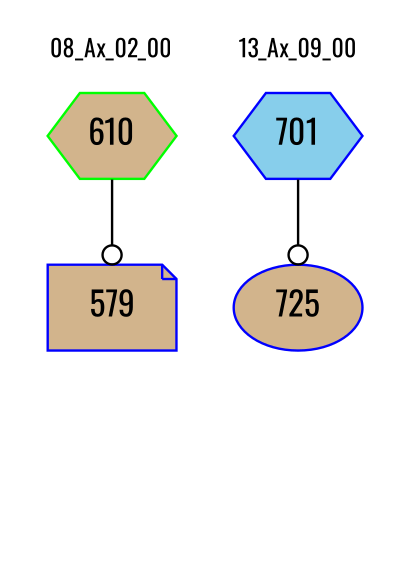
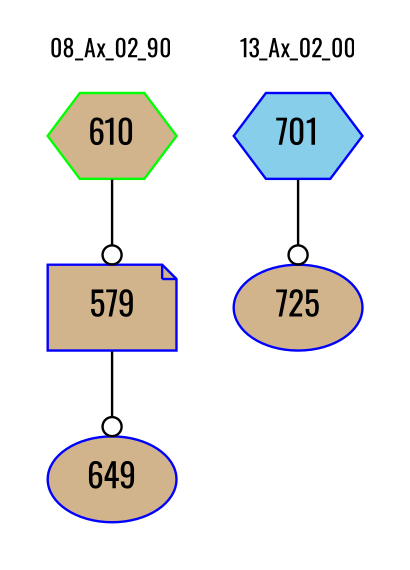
(112, 51) -> (112, 51)
(298, 51) -> (298, 51)
none -> (112, 479)
